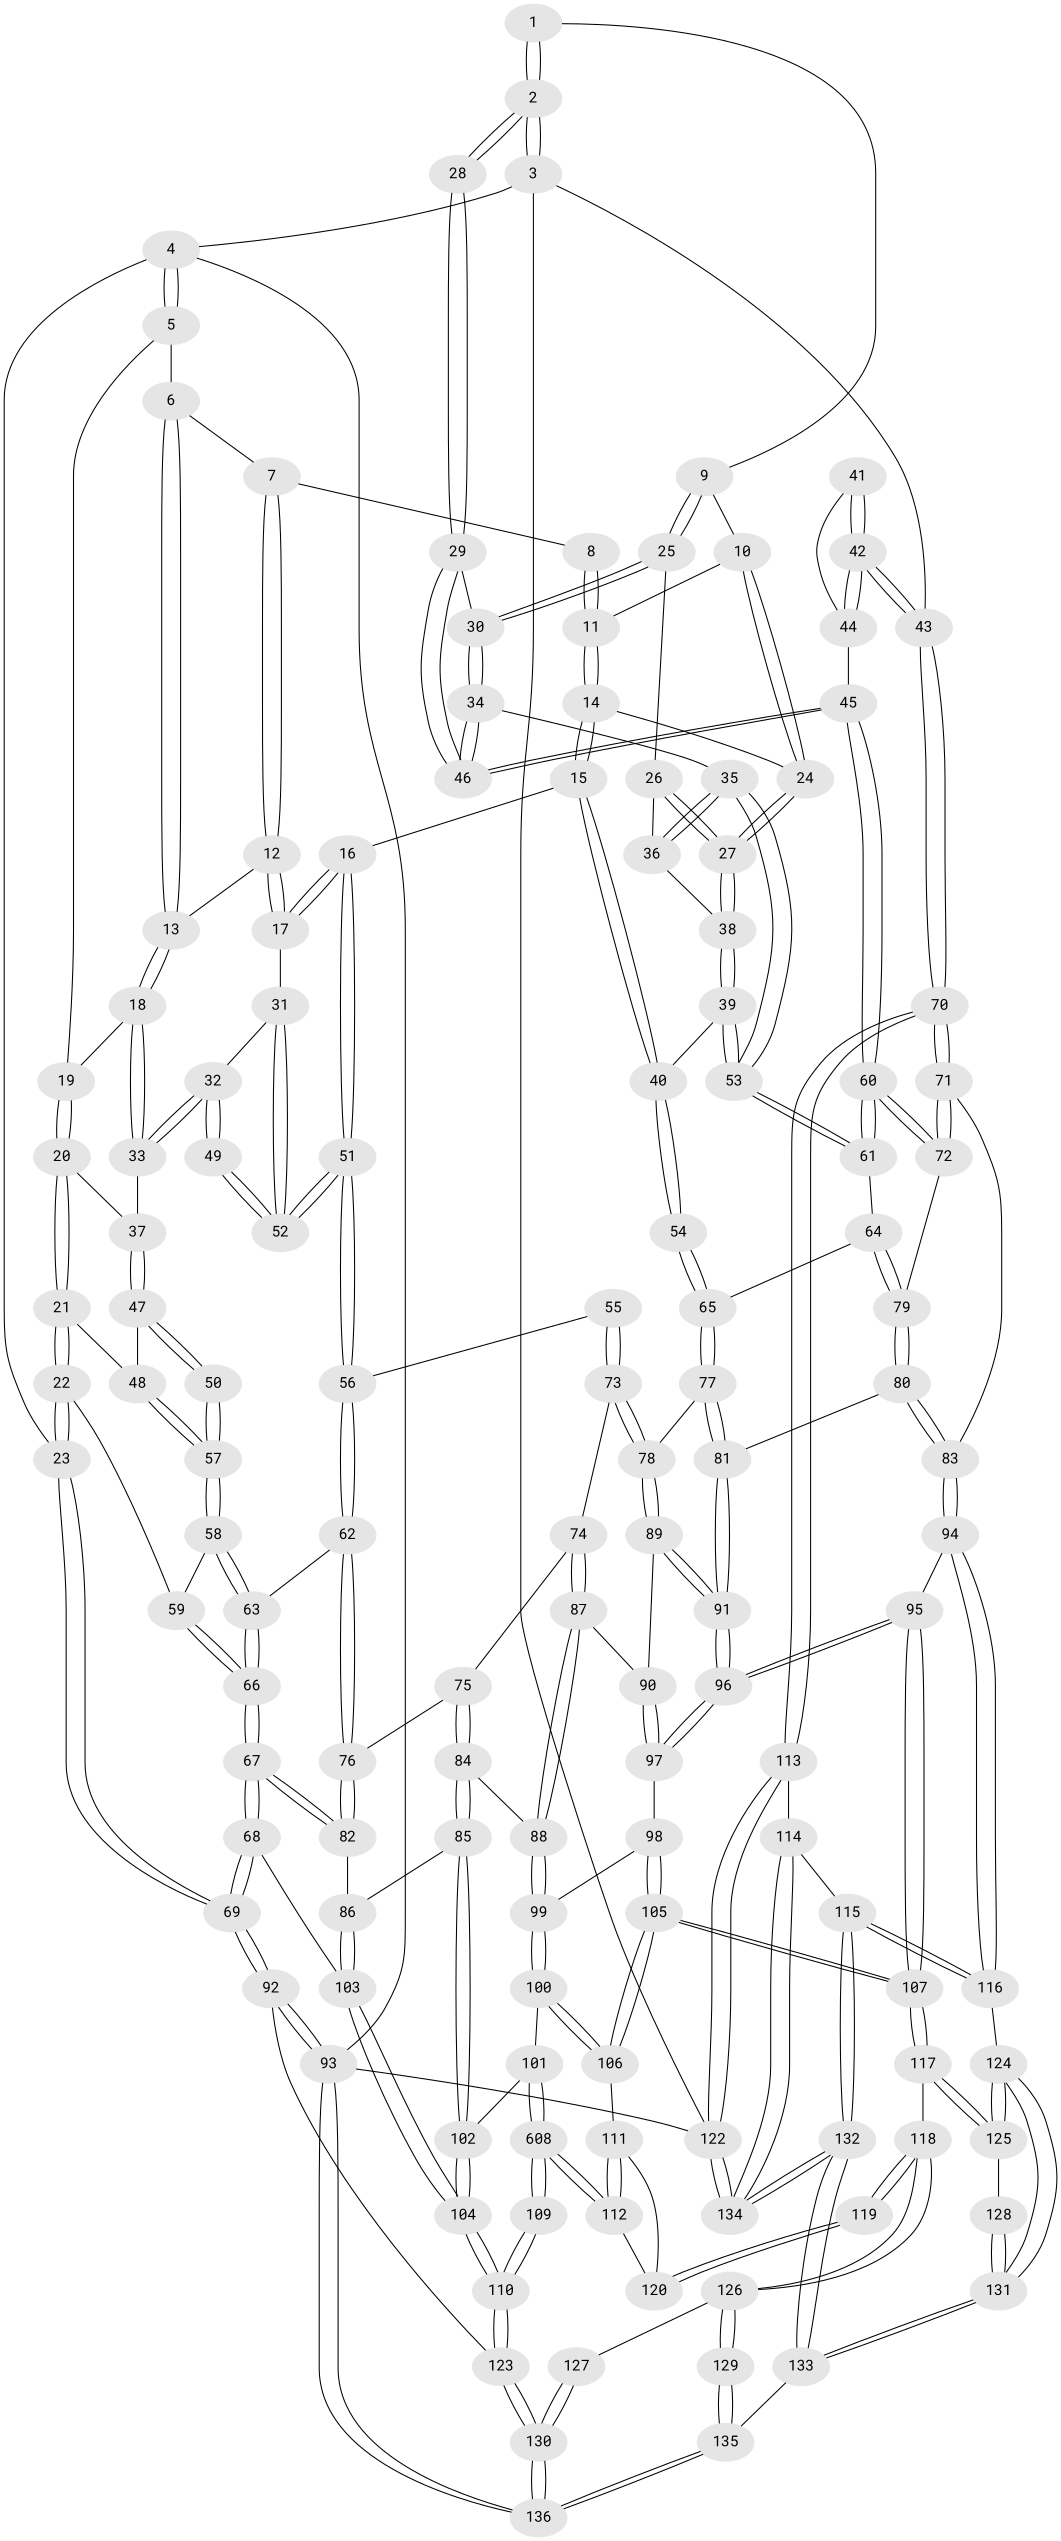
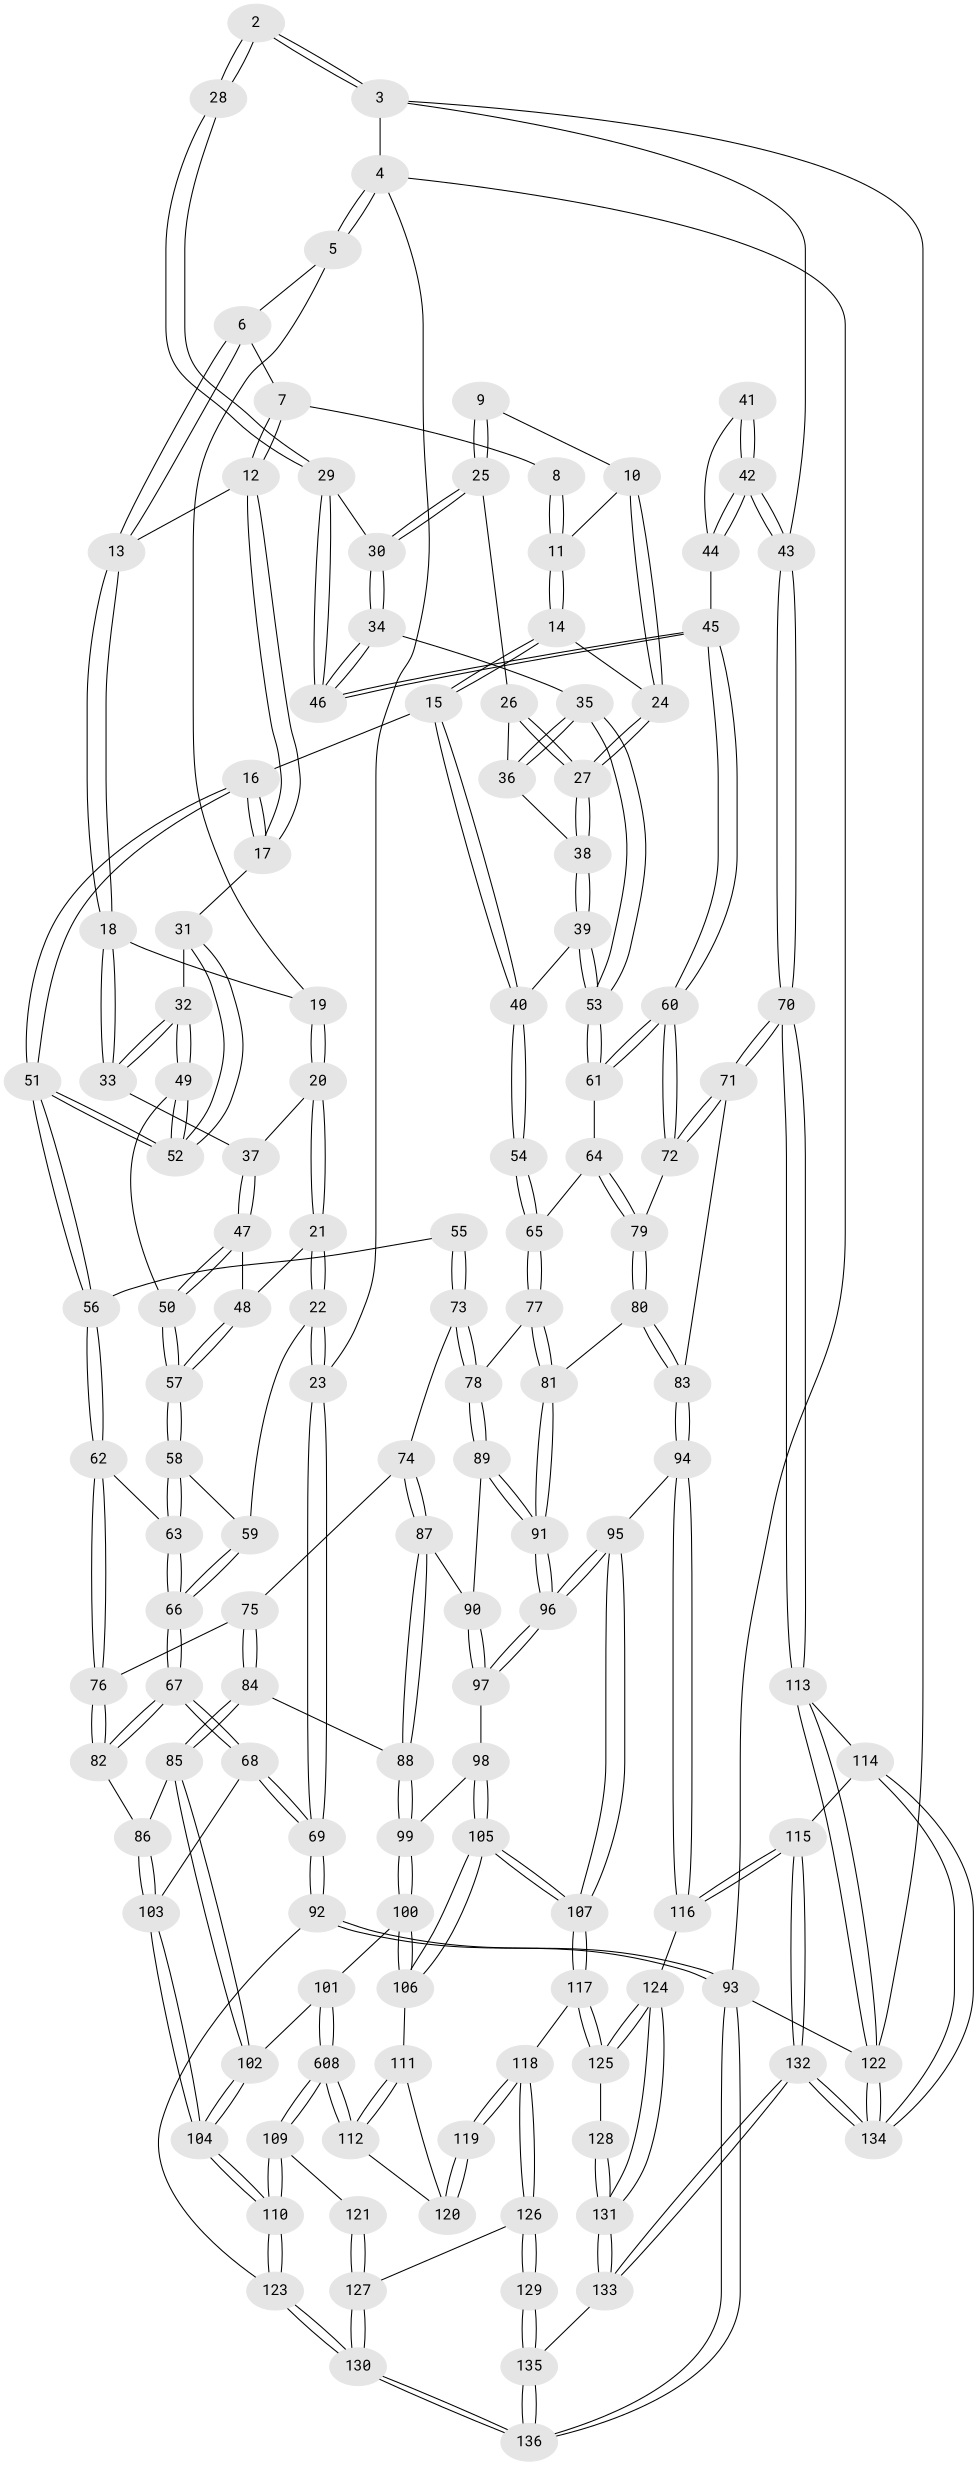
(533, 23) -> none
none -> (131, 1190)
none -> (358, 2215)
